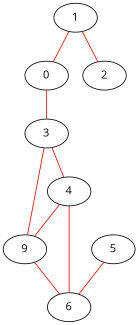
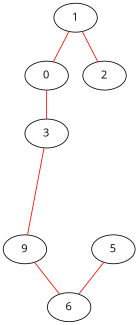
(69, 191) -> none
